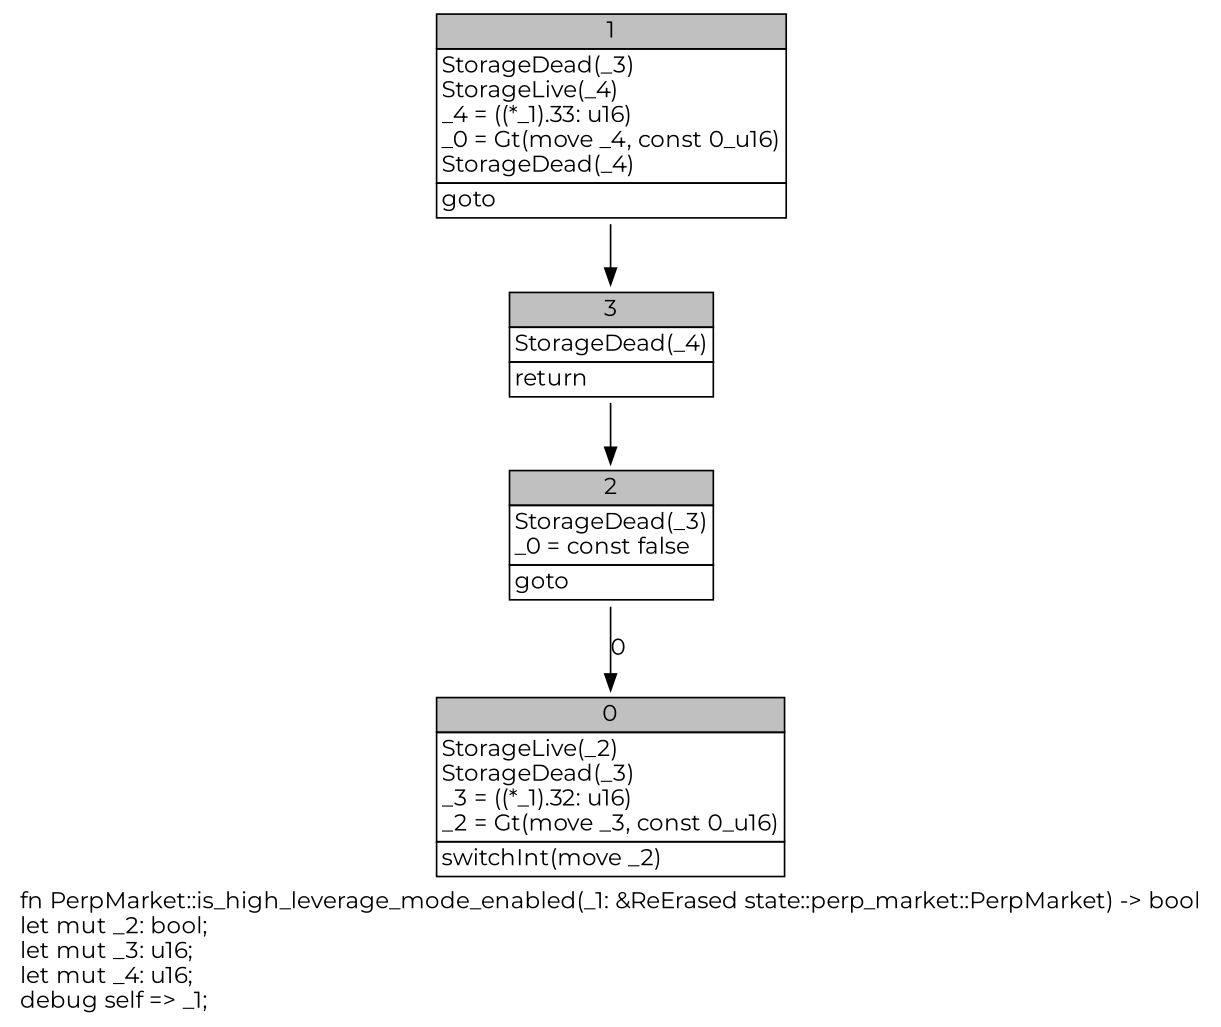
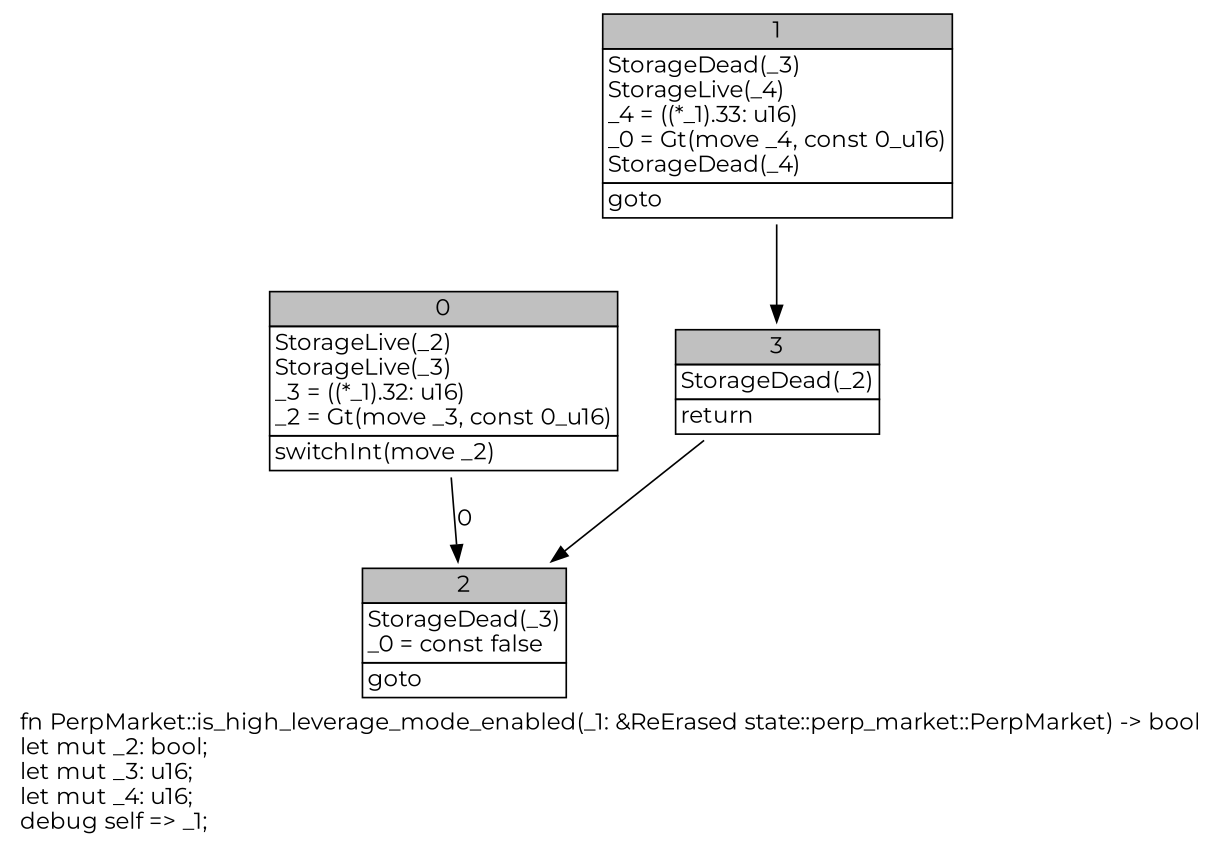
(611, 344) -> (778, 381)
(611, 640) -> (454, 511)
(539, 774) -> (363, 368)
